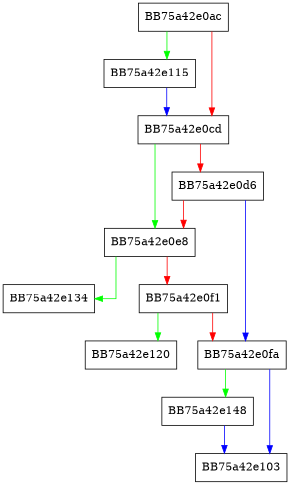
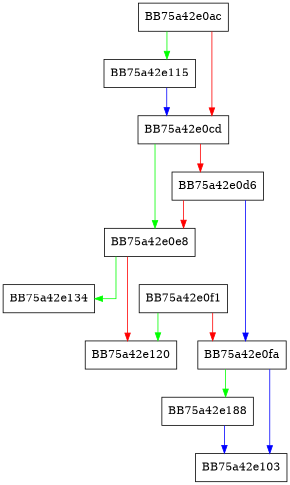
(167, 267) -> (128, 295)
(208, 411) -> (208, 411)
